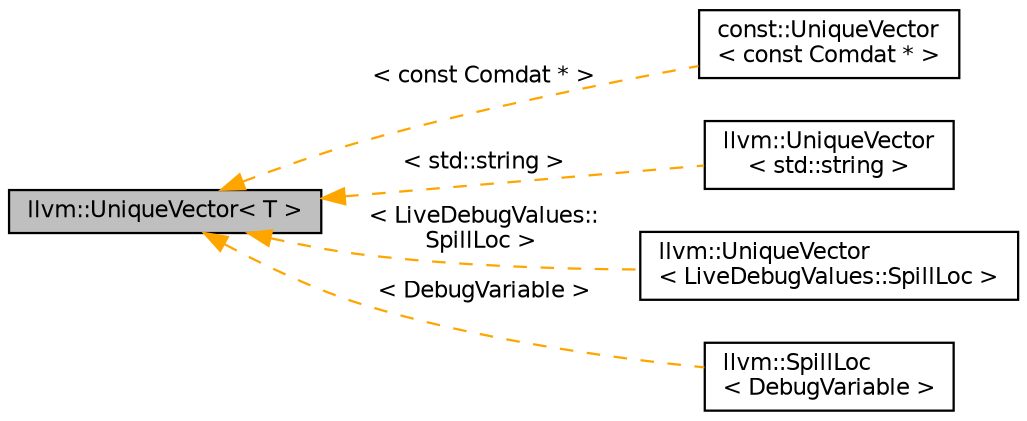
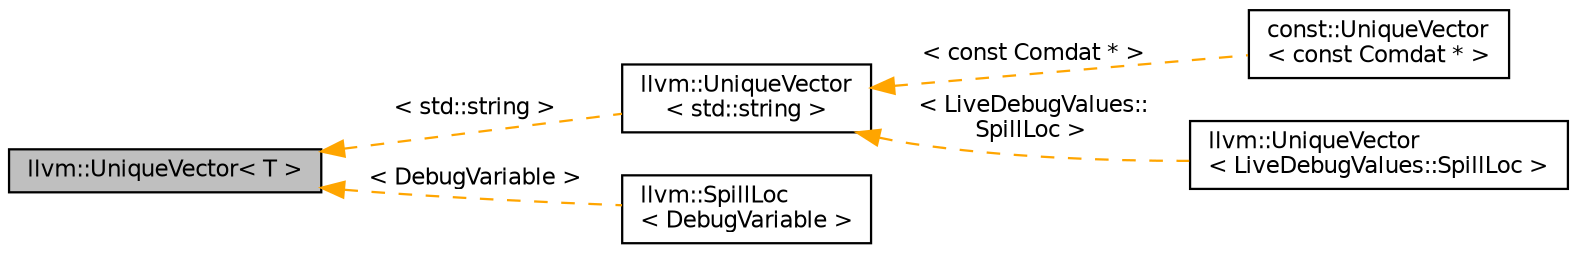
(468, 114) -> (1071, 71)
(454, 263) -> (1034, 156)
